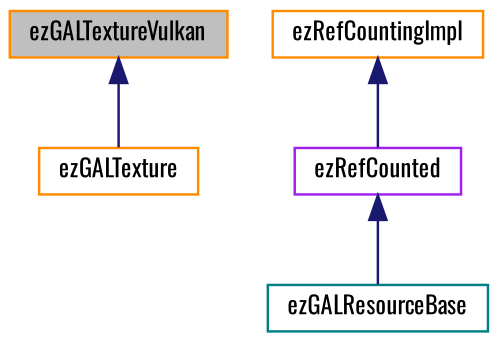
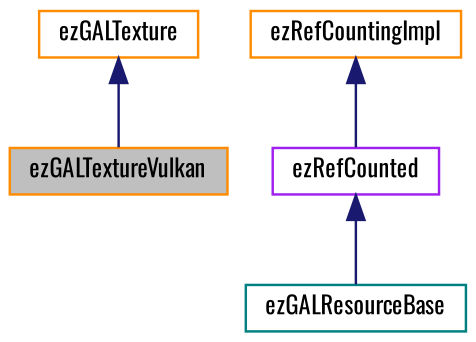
(119, 116) -> (119, 116)
